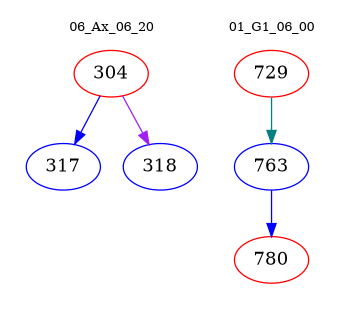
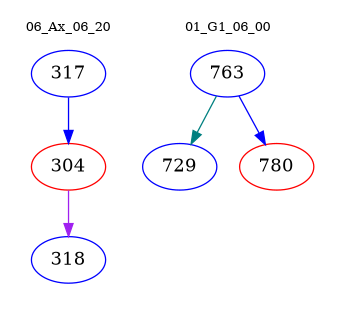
(272, 74) -> (180, 167)
(90, 114) -> (69, 114)
(272, 114) -> (207, 114)
